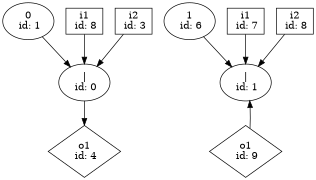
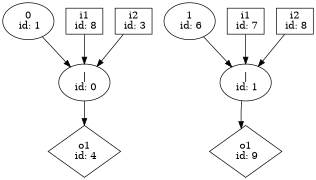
(250, 118) -> (241, 111)
